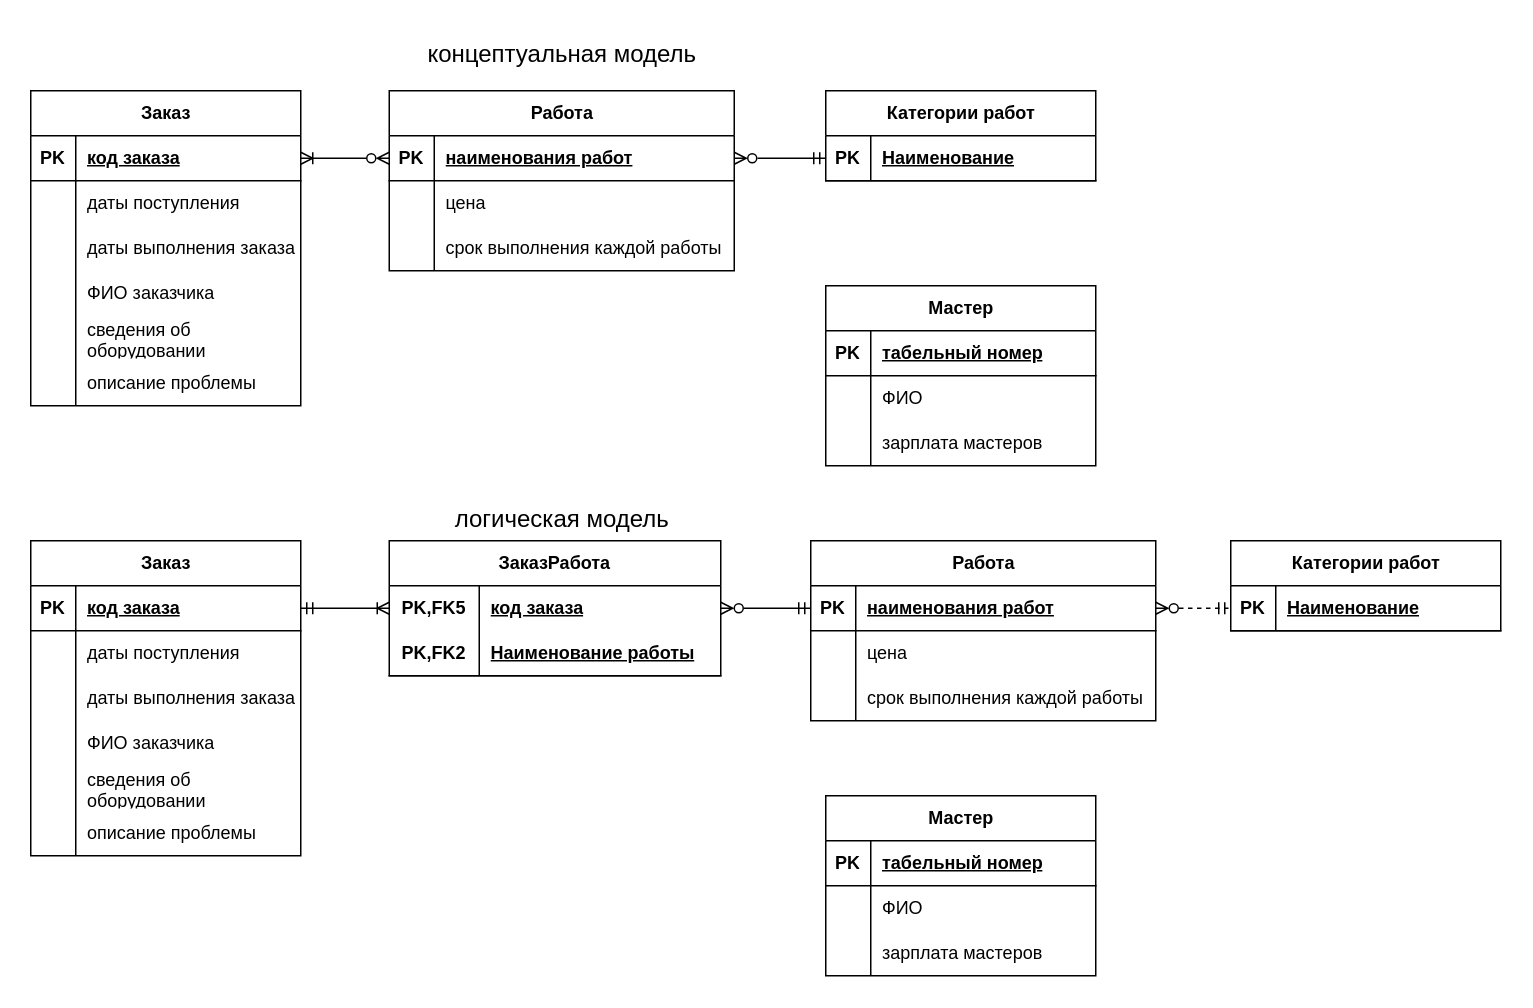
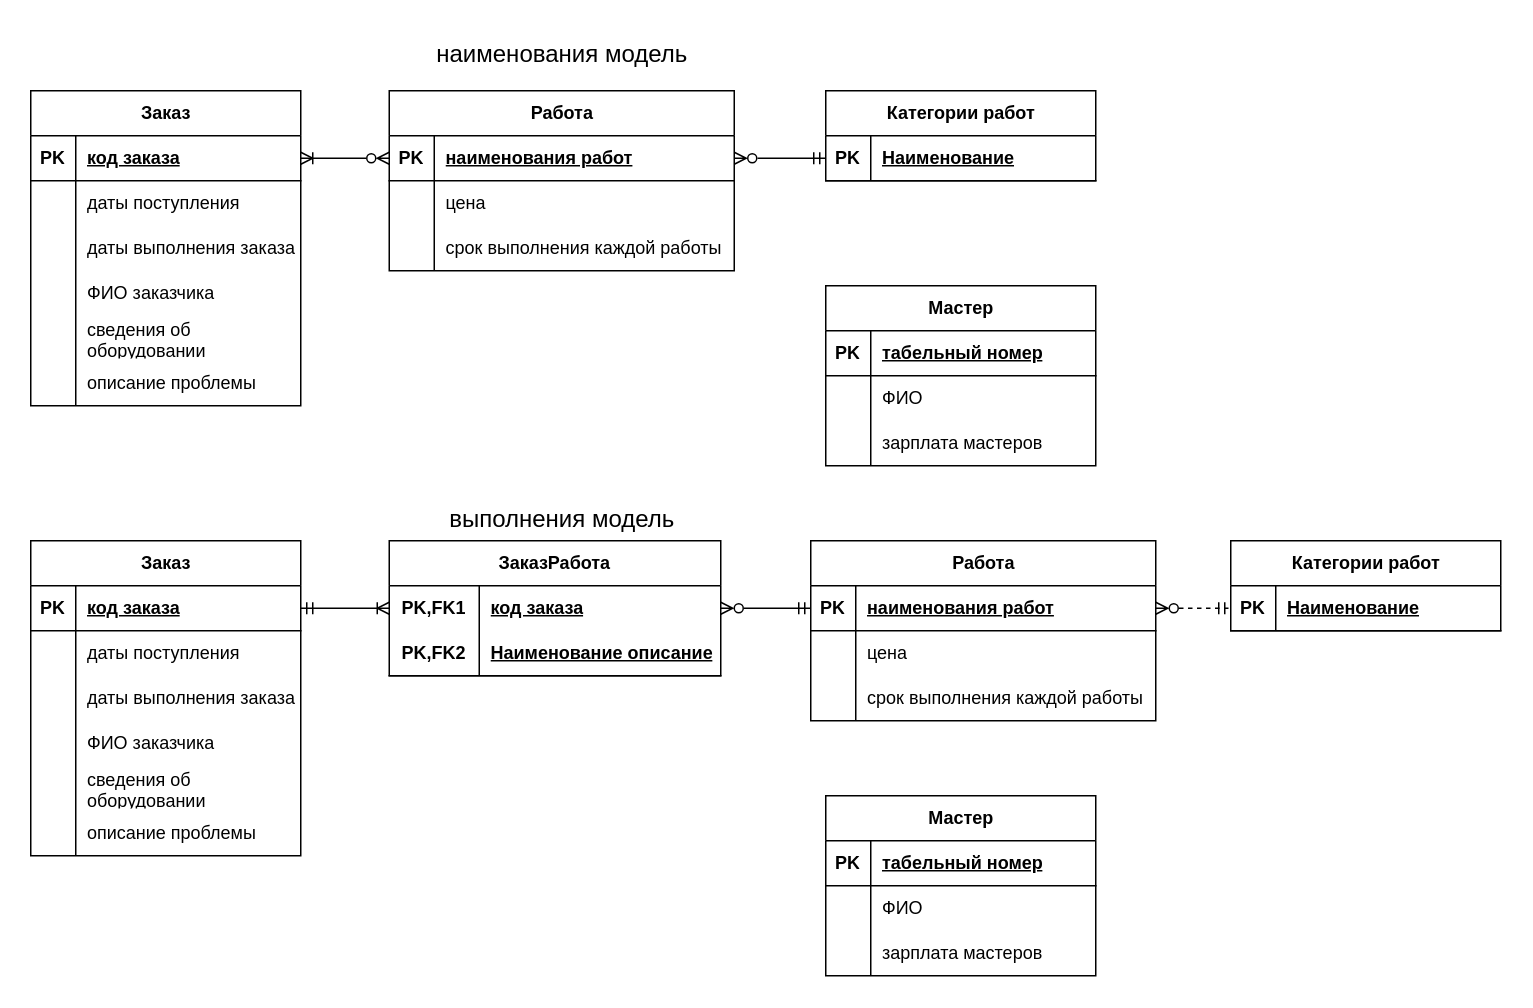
(563, 53) -> (563, 53)
(563, 518) -> (563, 518)
(434, 608) -> (434, 608)
(585, 653) -> (595, 653)
